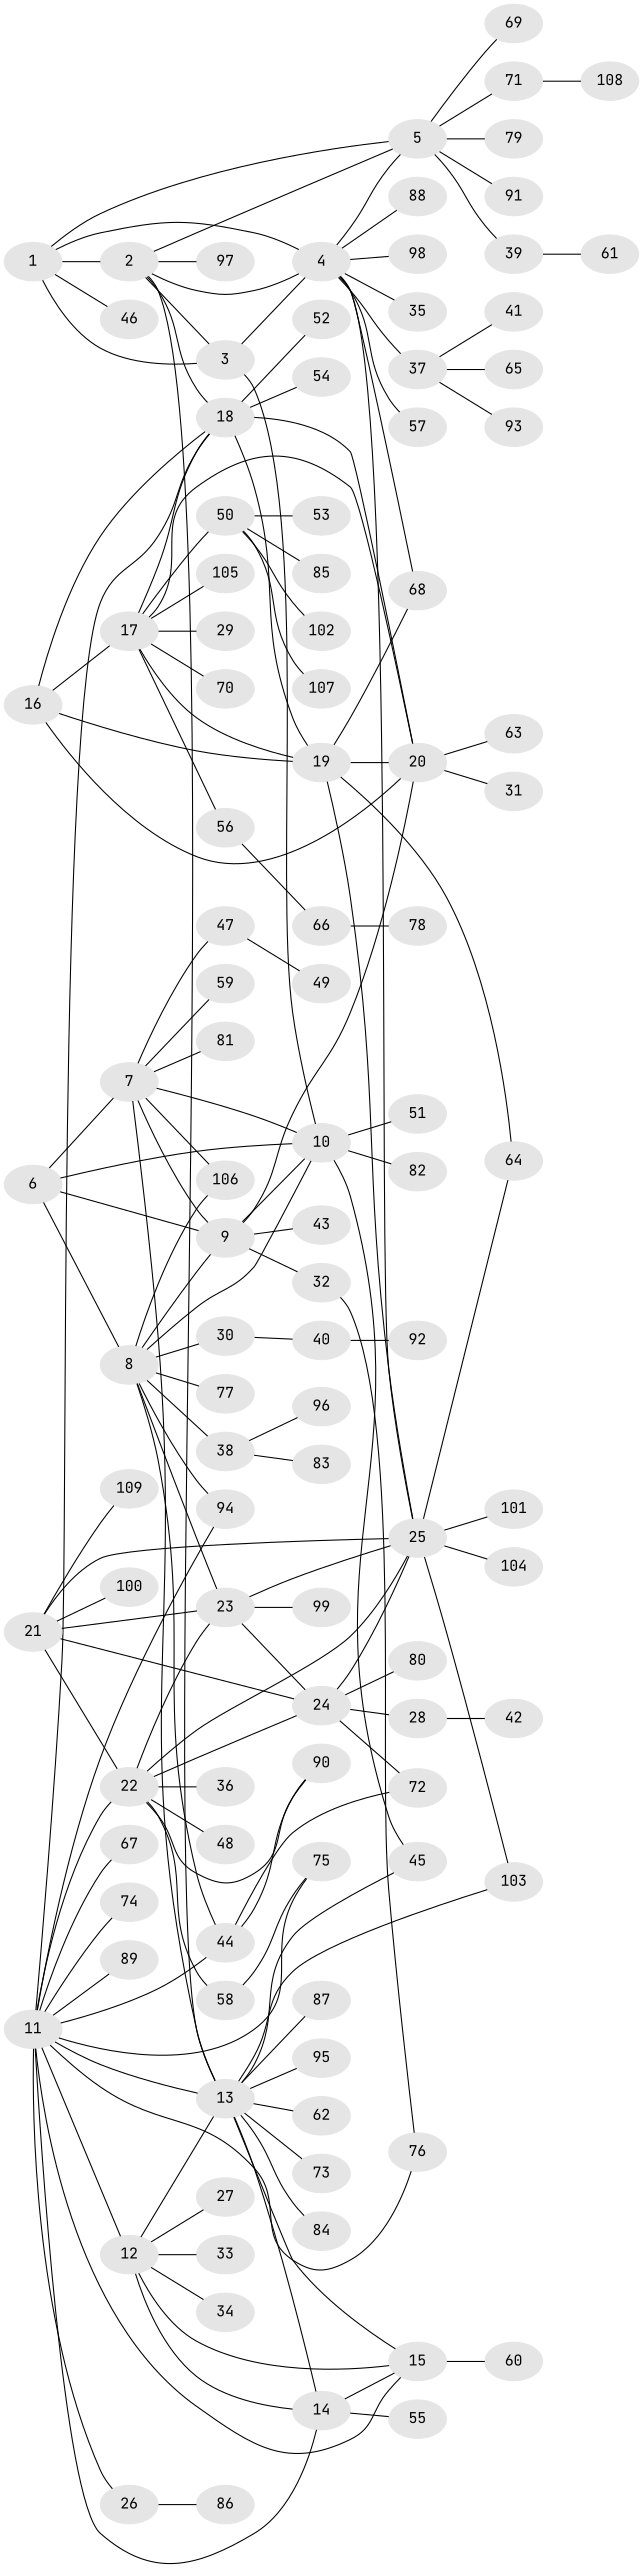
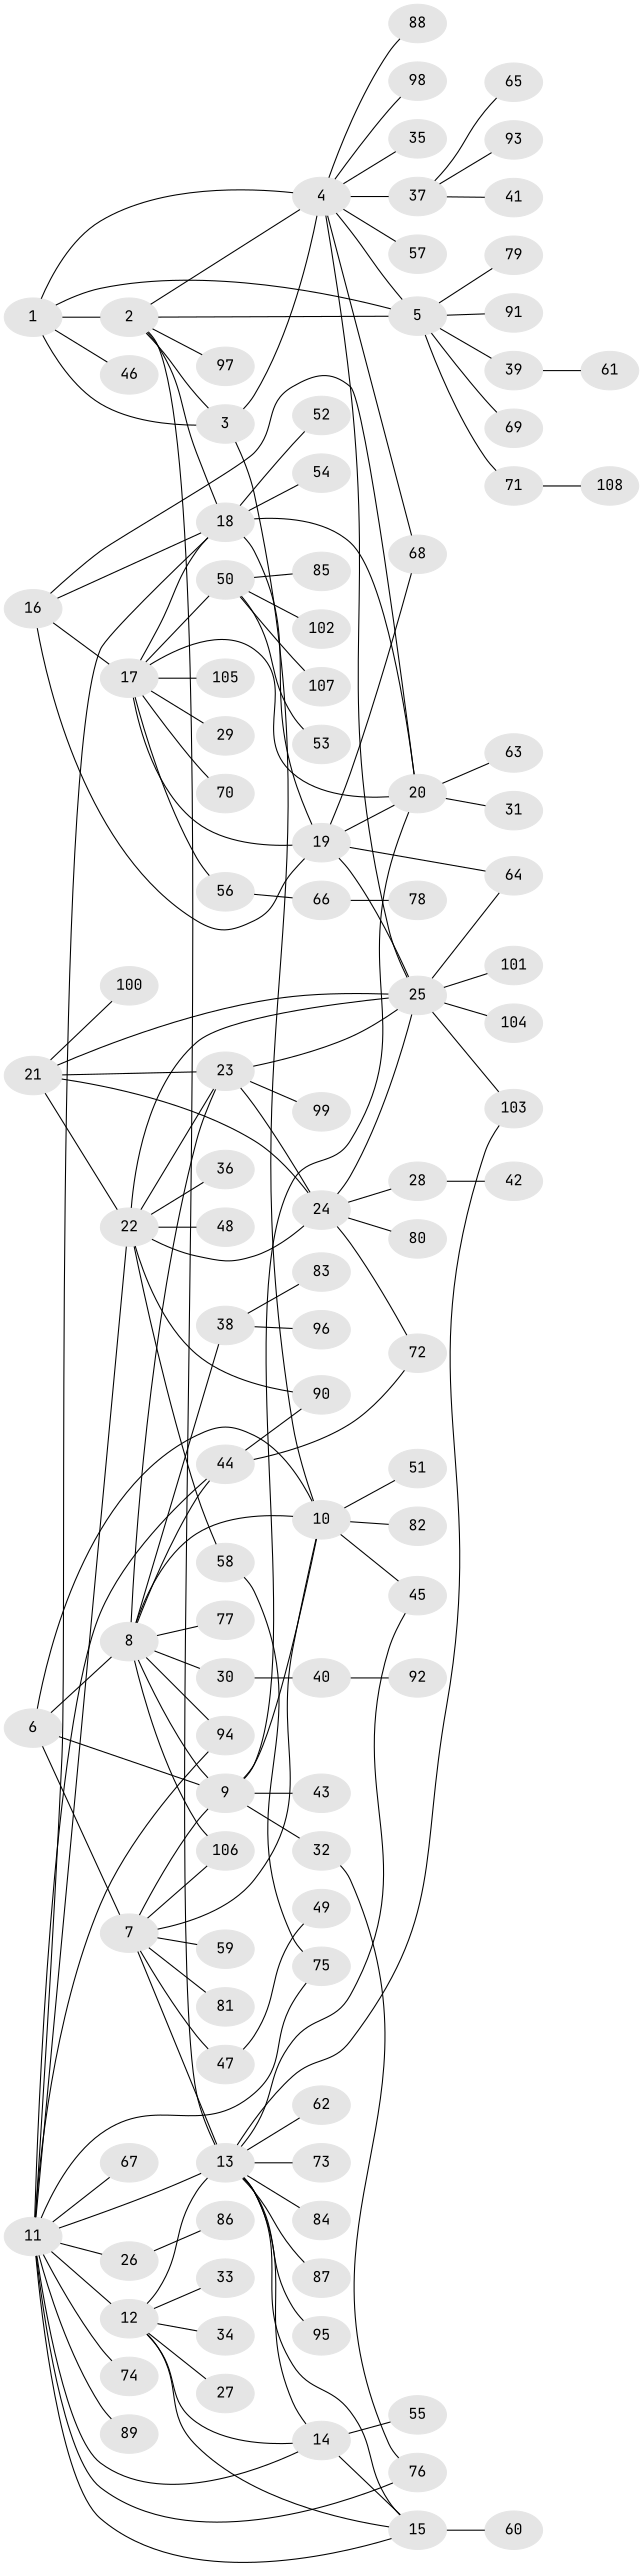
(129, 1489) -> none
